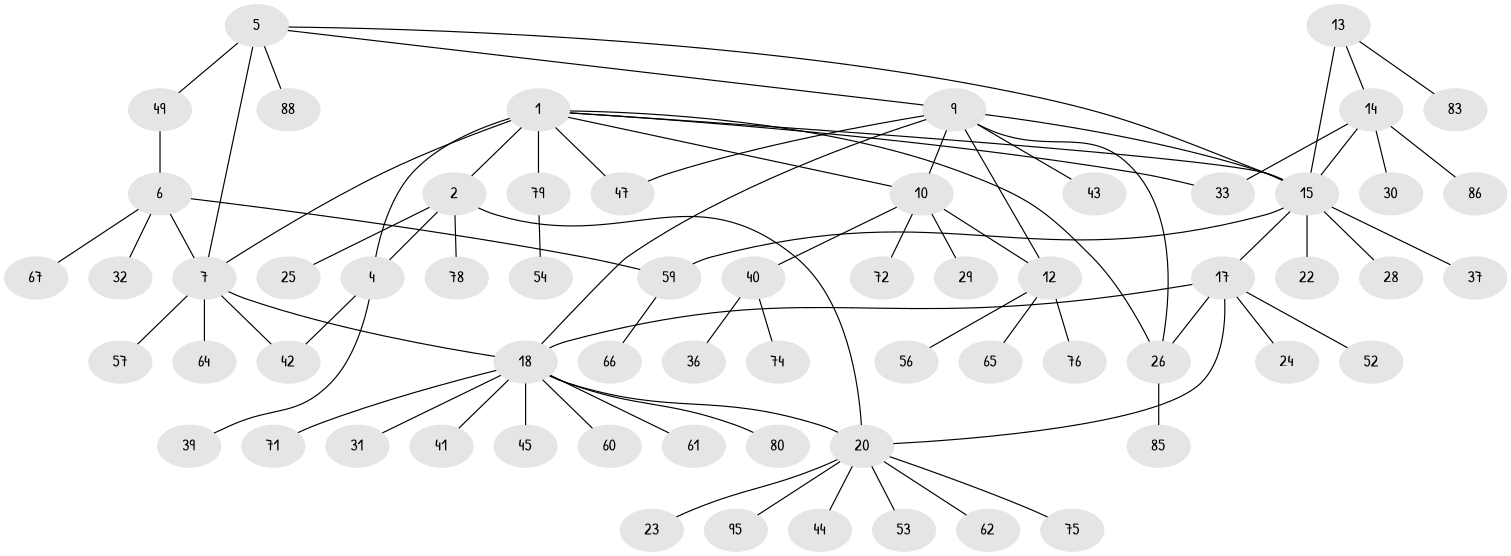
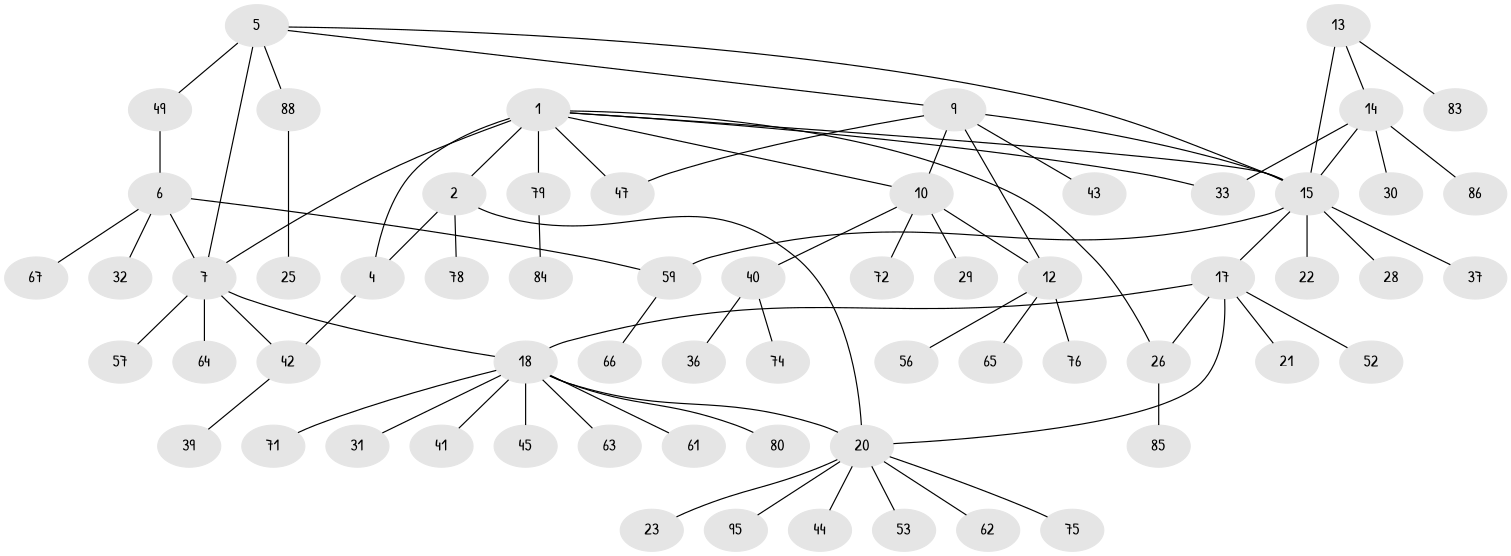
(1143, 182) -> none
(717, 204) -> none
(372, 236) -> (289, 194)
(541, 278) -> (541, 278)
(1287, 362) -> (1287, 362)
(317, 395) -> (239, 404)
(610, 446) -> (610, 446)
